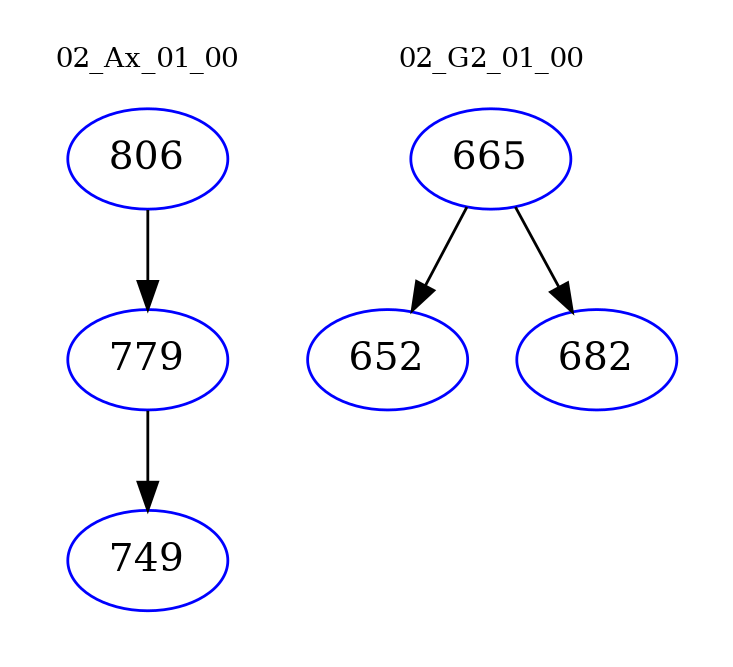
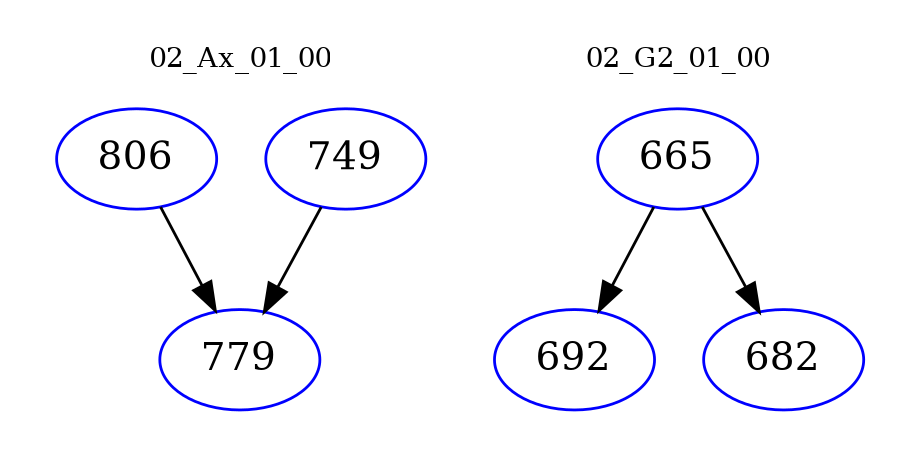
(388, 360) -> (575, 360)
(148, 446) -> (300, 247)
